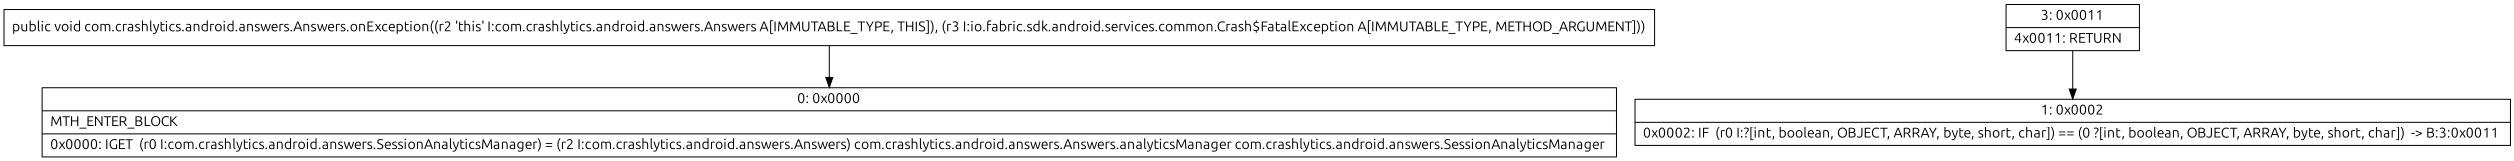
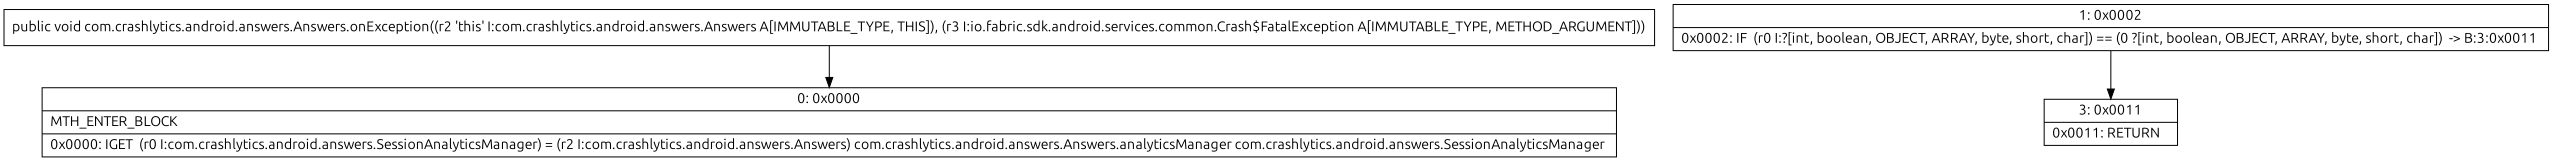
(2073, 39) -> (2111, 133)
(2073, 70) -> (2111, 70)
